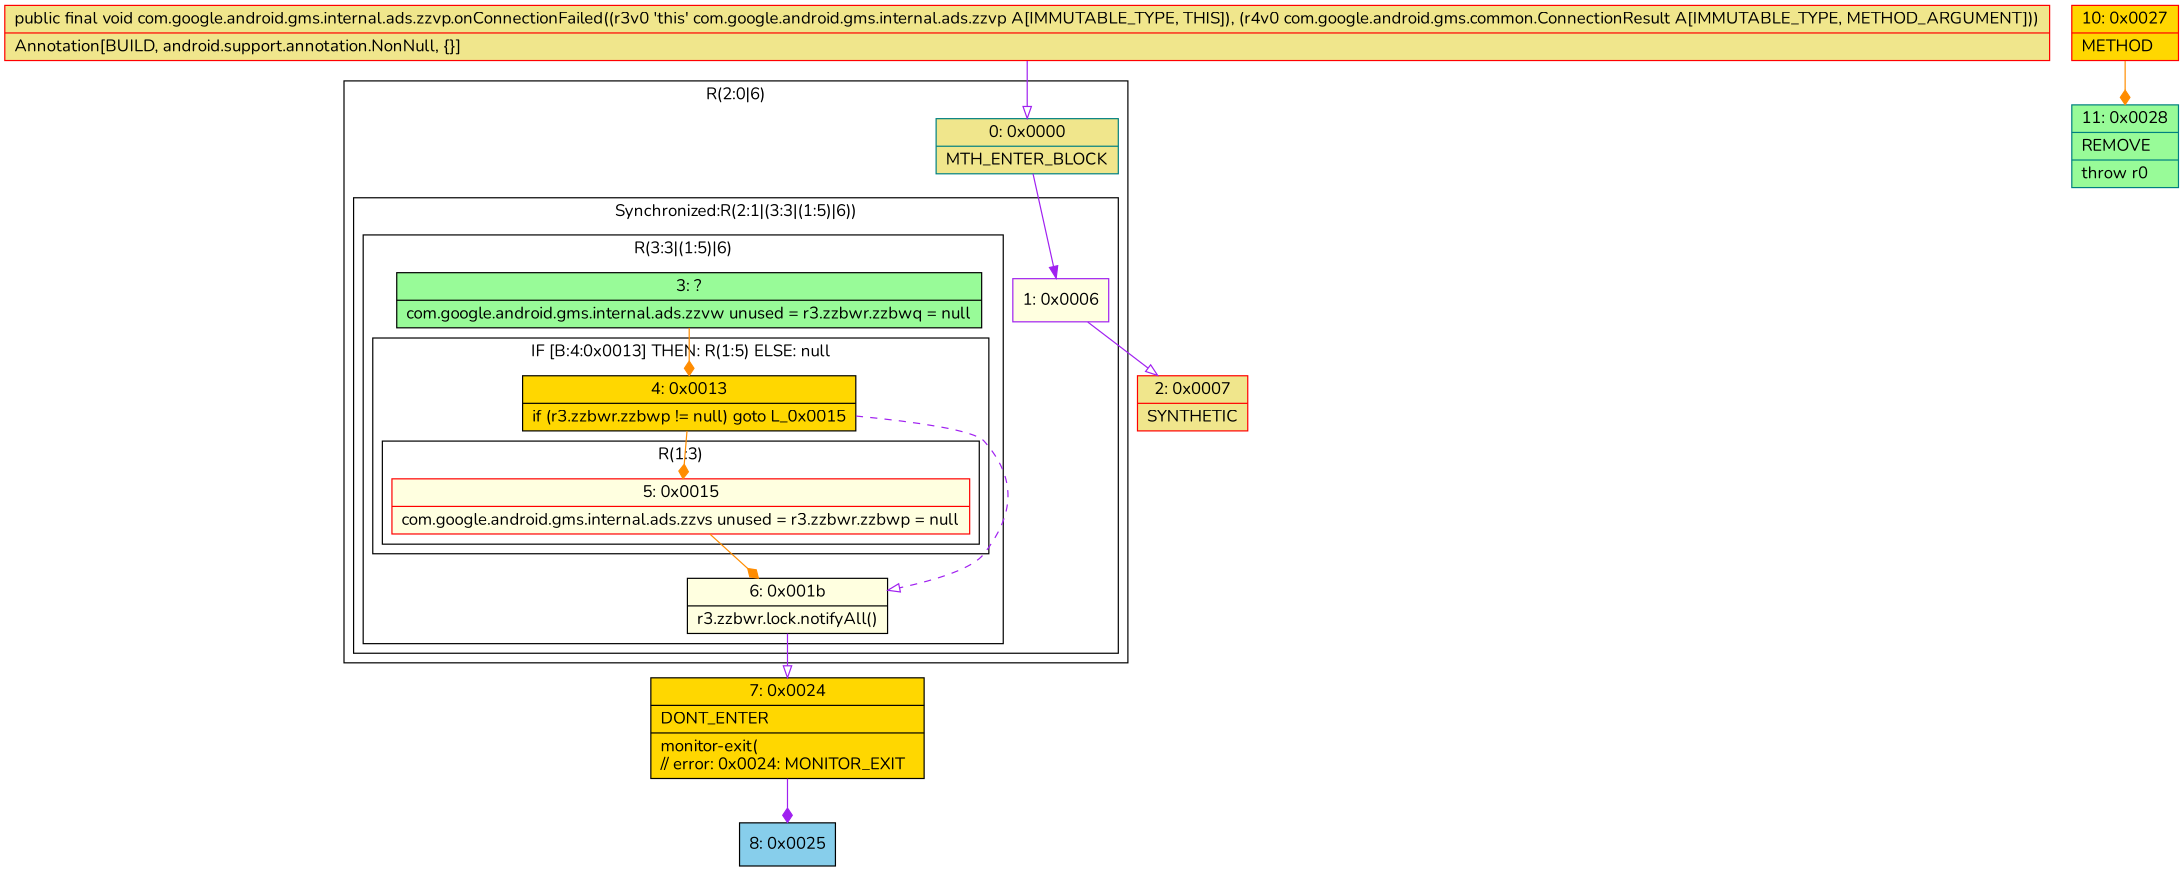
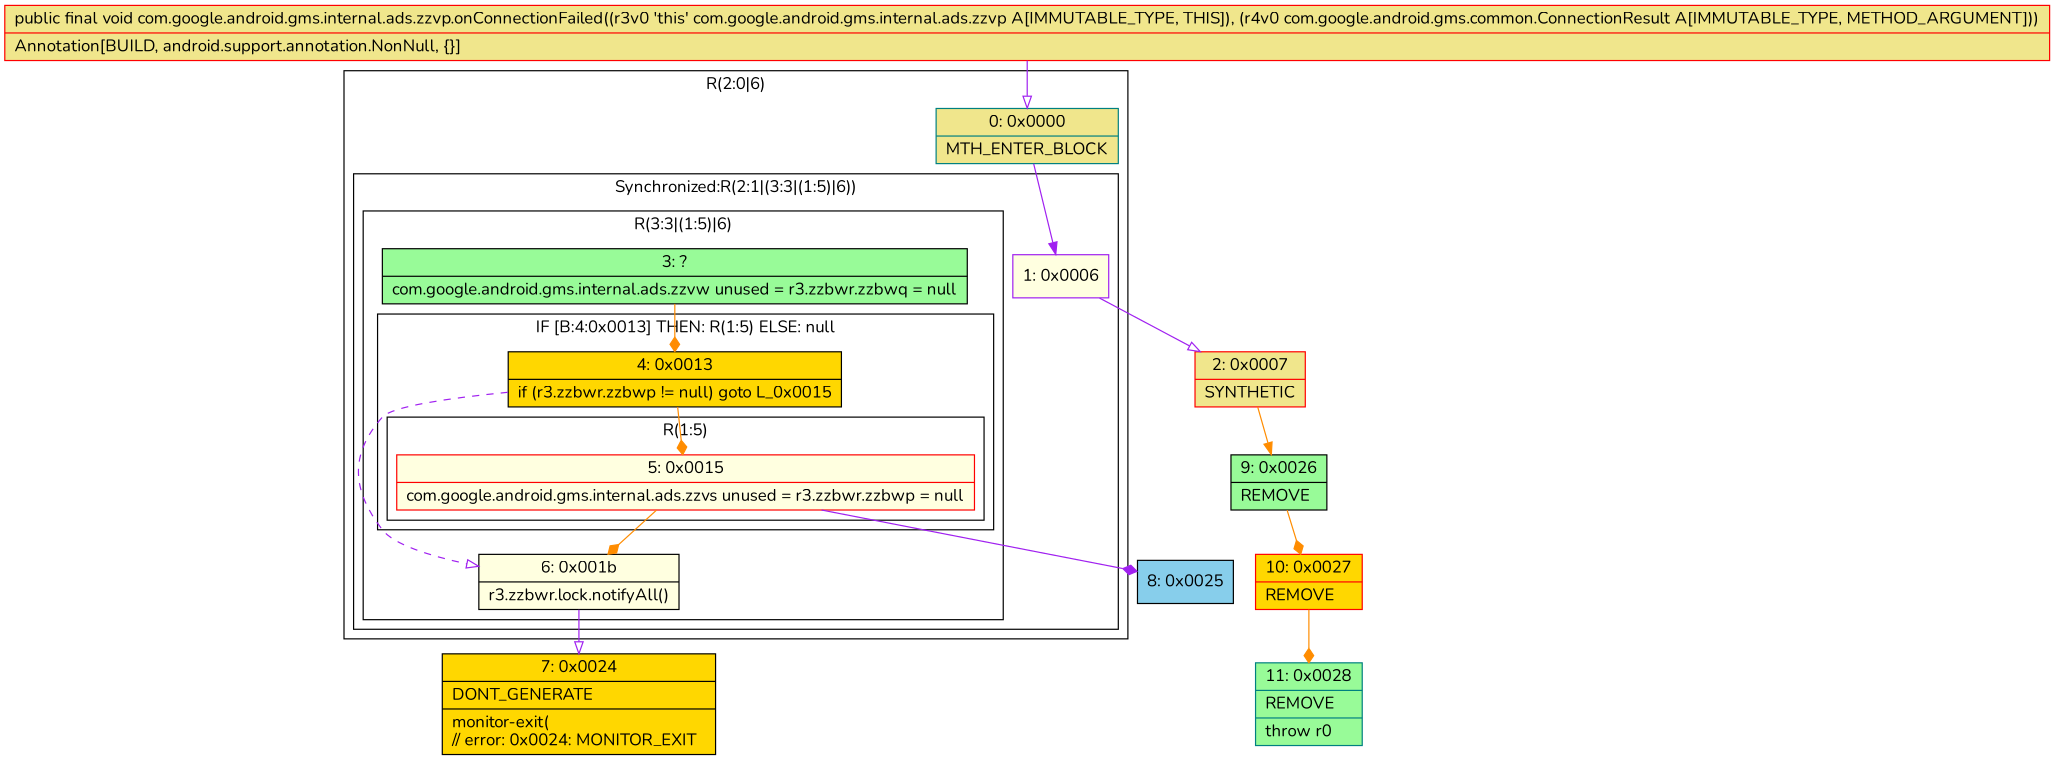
(2118, 46) -> (1300, 595)
(681, 455) -> (686, 431)
none -> (1279, 482)
(715, 719) -> (523, 695)
(787, 793) -> (972, 539)
